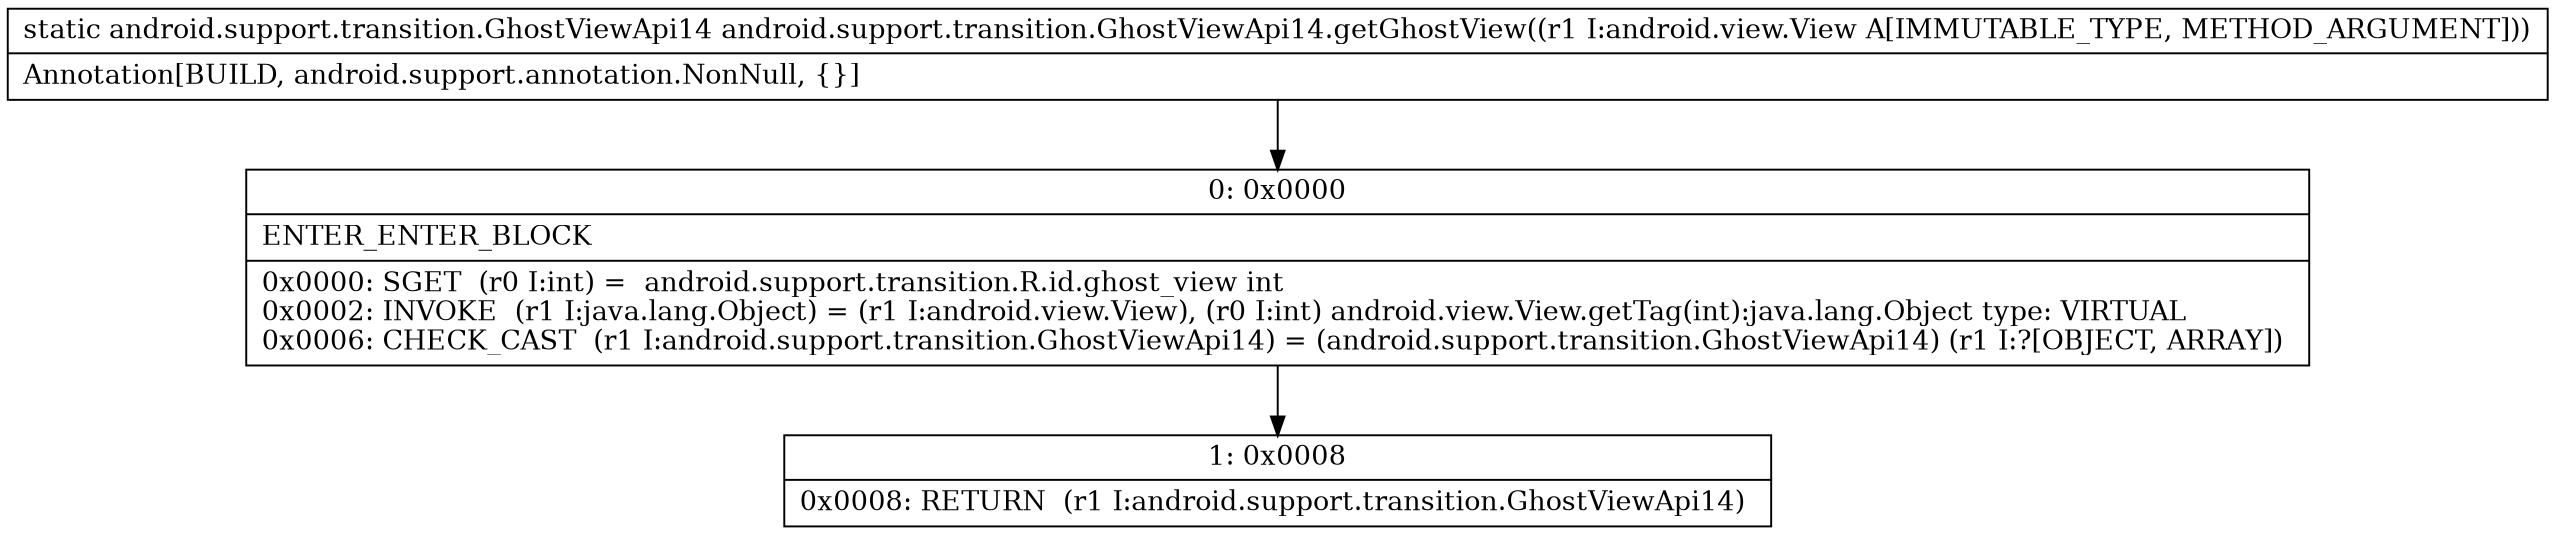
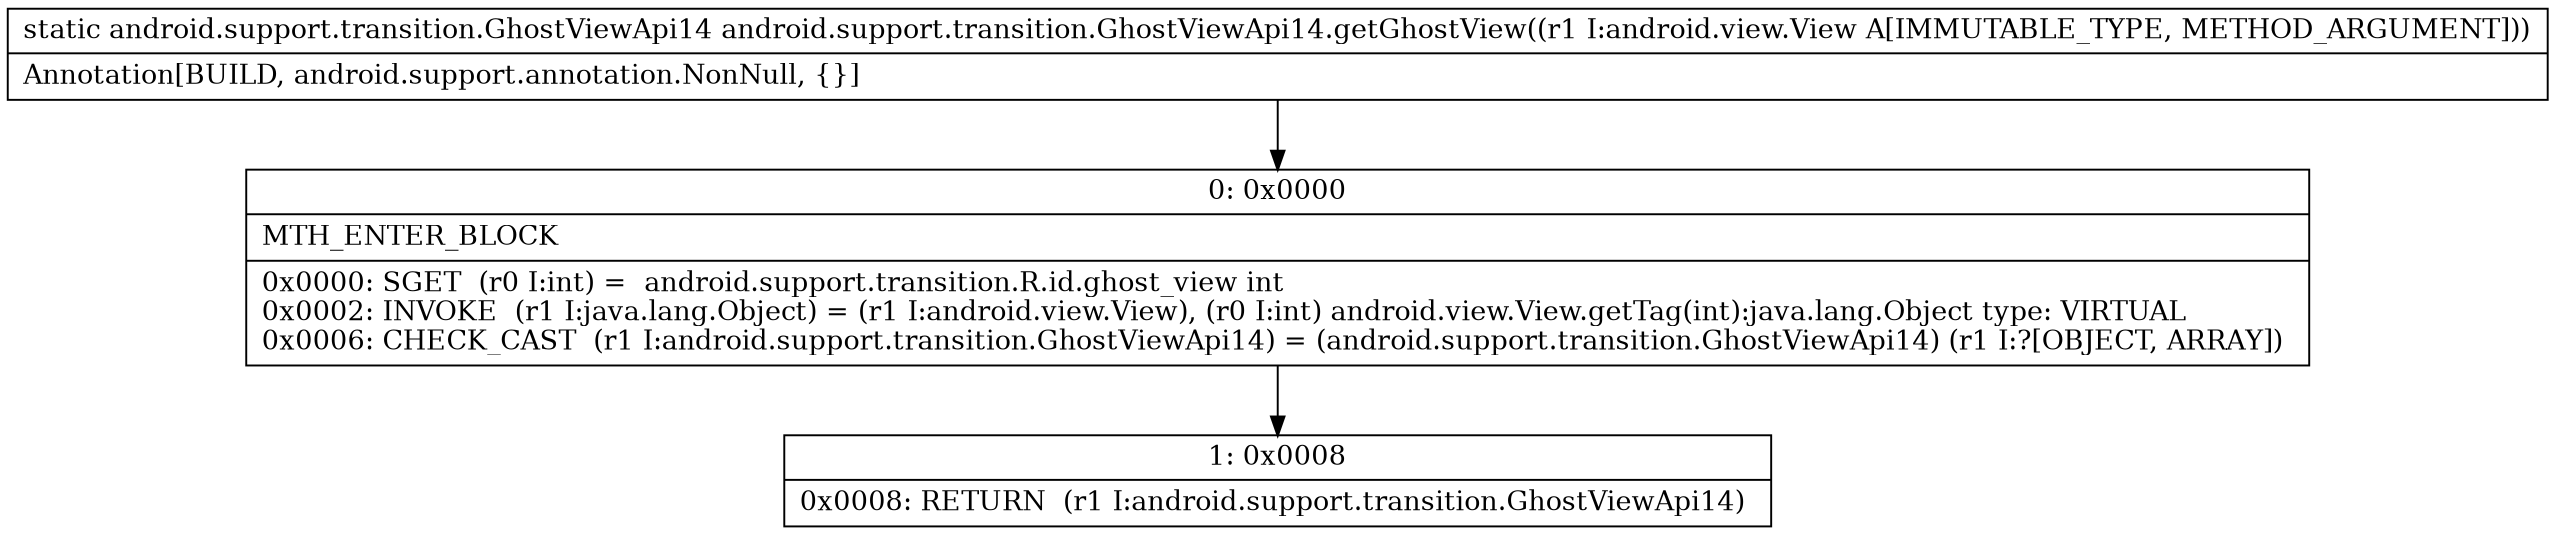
(428, 237) -> (411, 237)
